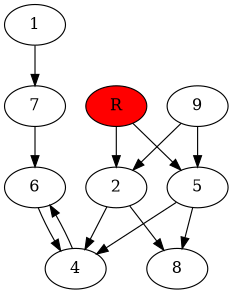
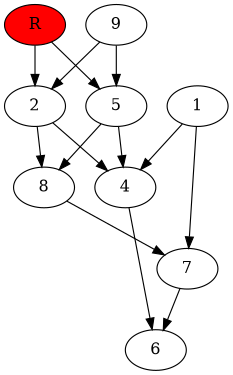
(46, 225) -> (165, 143)
none -> (111, 225)
